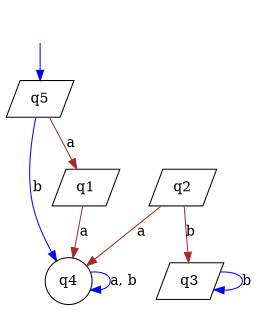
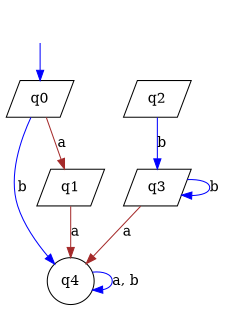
(40, 99) -> (40, 99)
(186, 229) -> (157, 138)
(128, 233) -> (117, 231)
